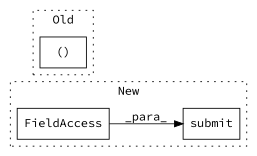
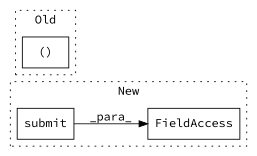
(142, 124) -> (107, 124)
